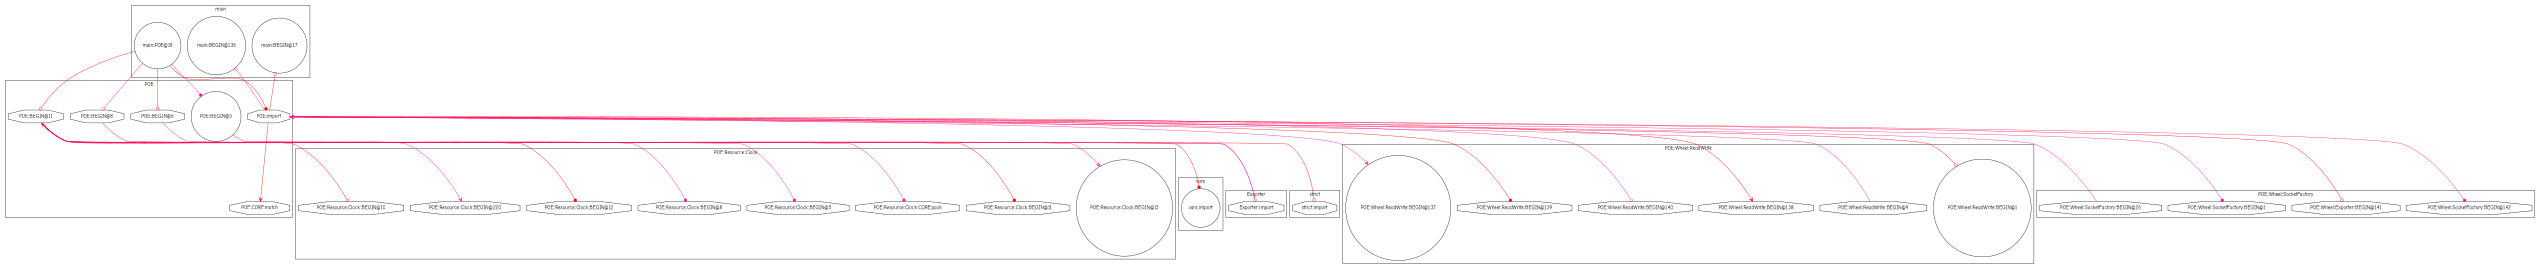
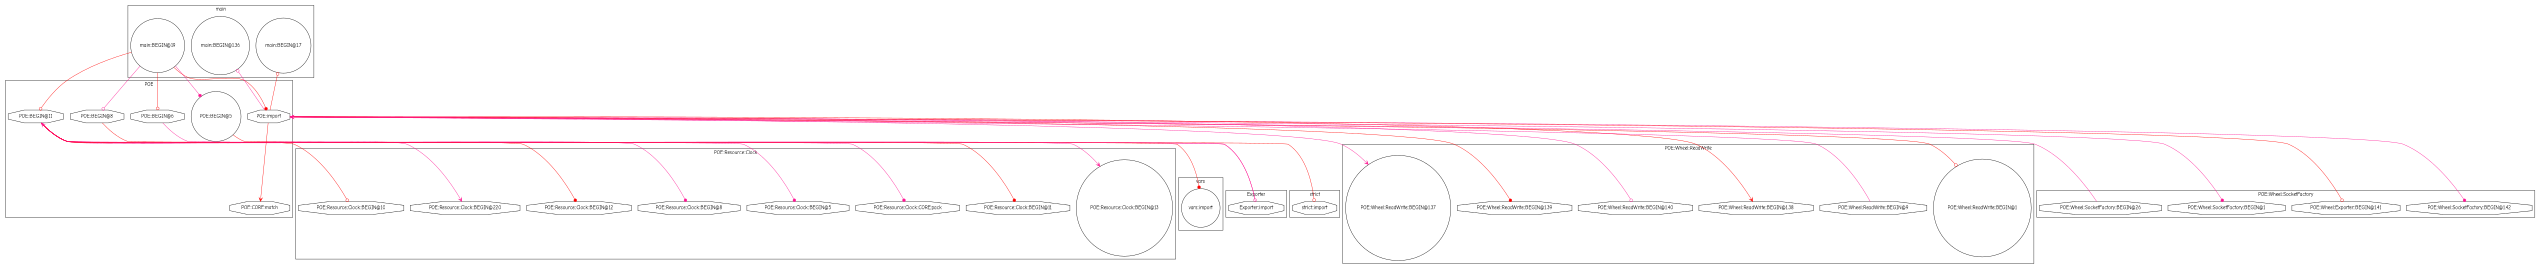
(158, 46) -> (158, 46)
